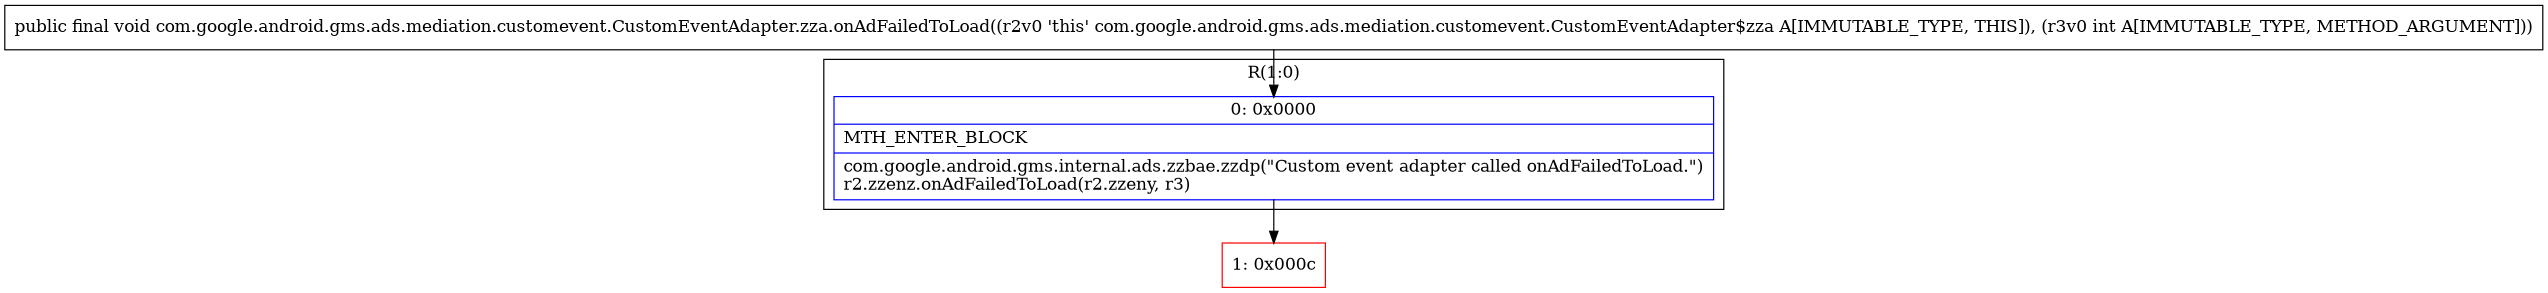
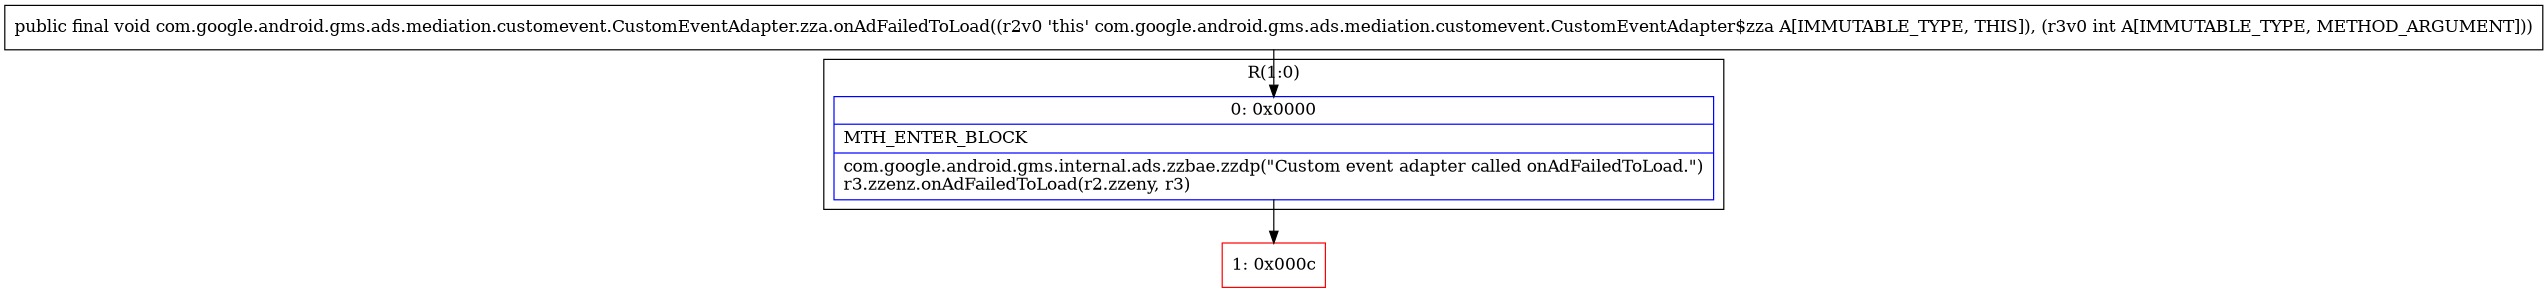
(1017, 185) -> (1017, 185)
